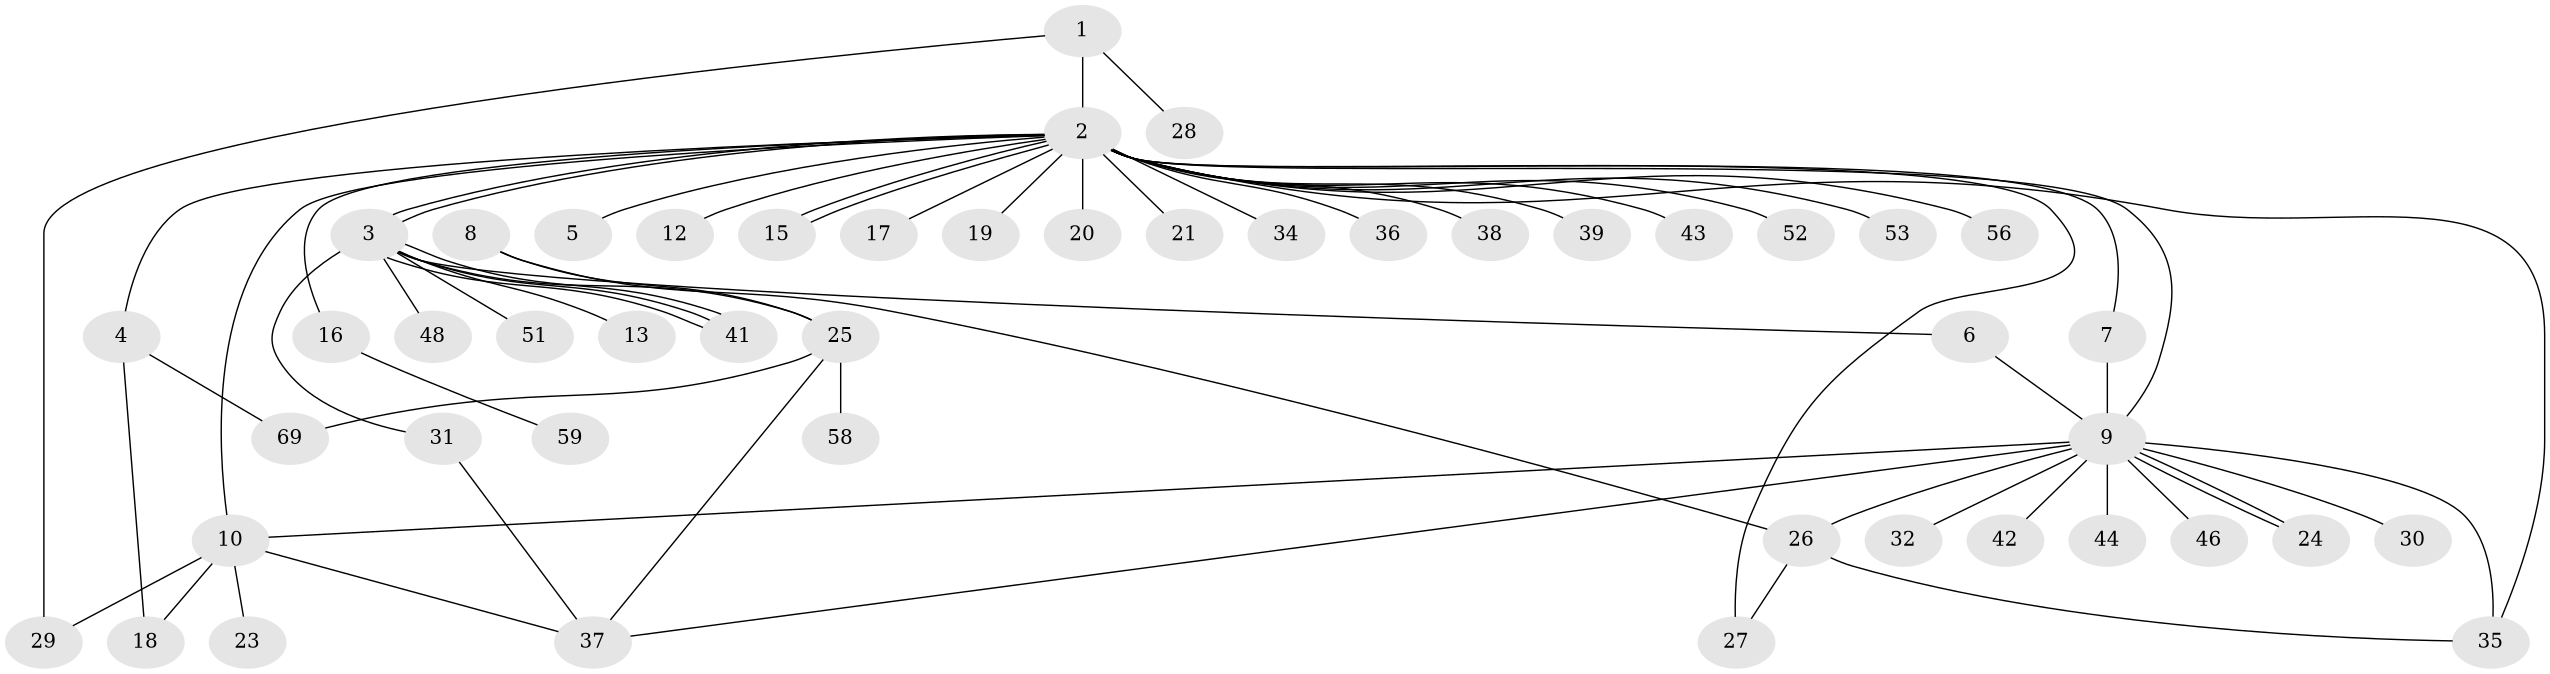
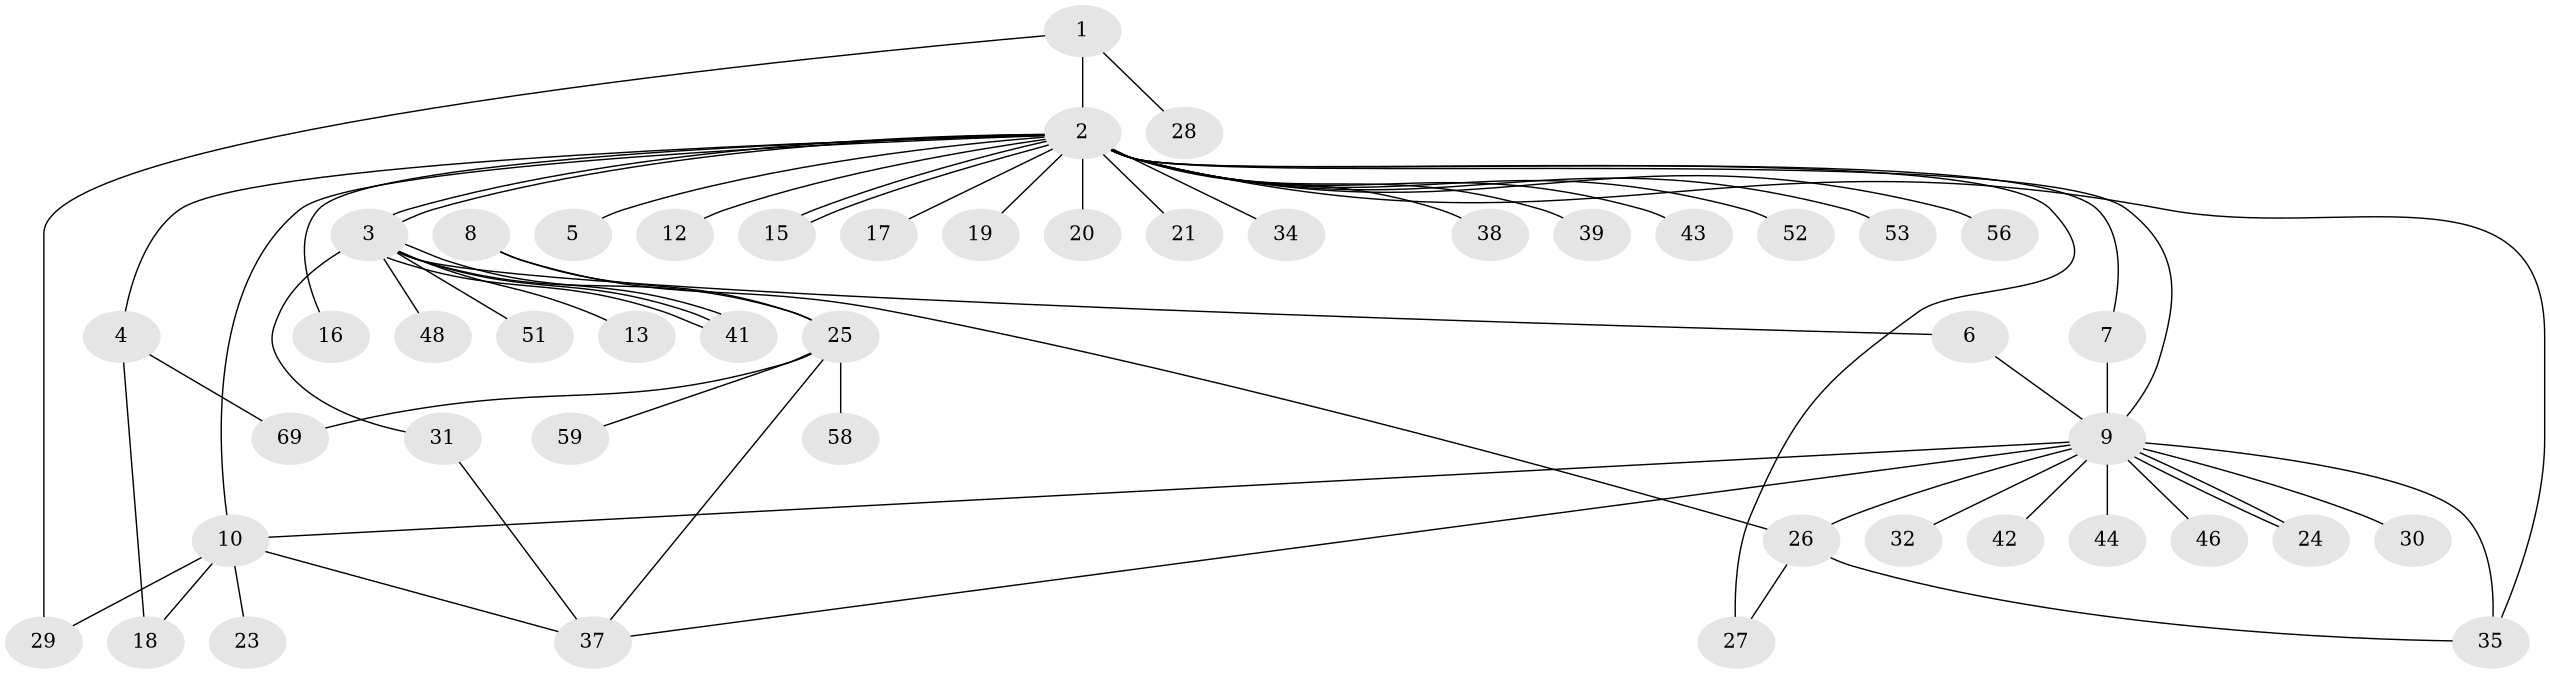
(1388, 235) -> none
(449, 390) -> (708, 391)
